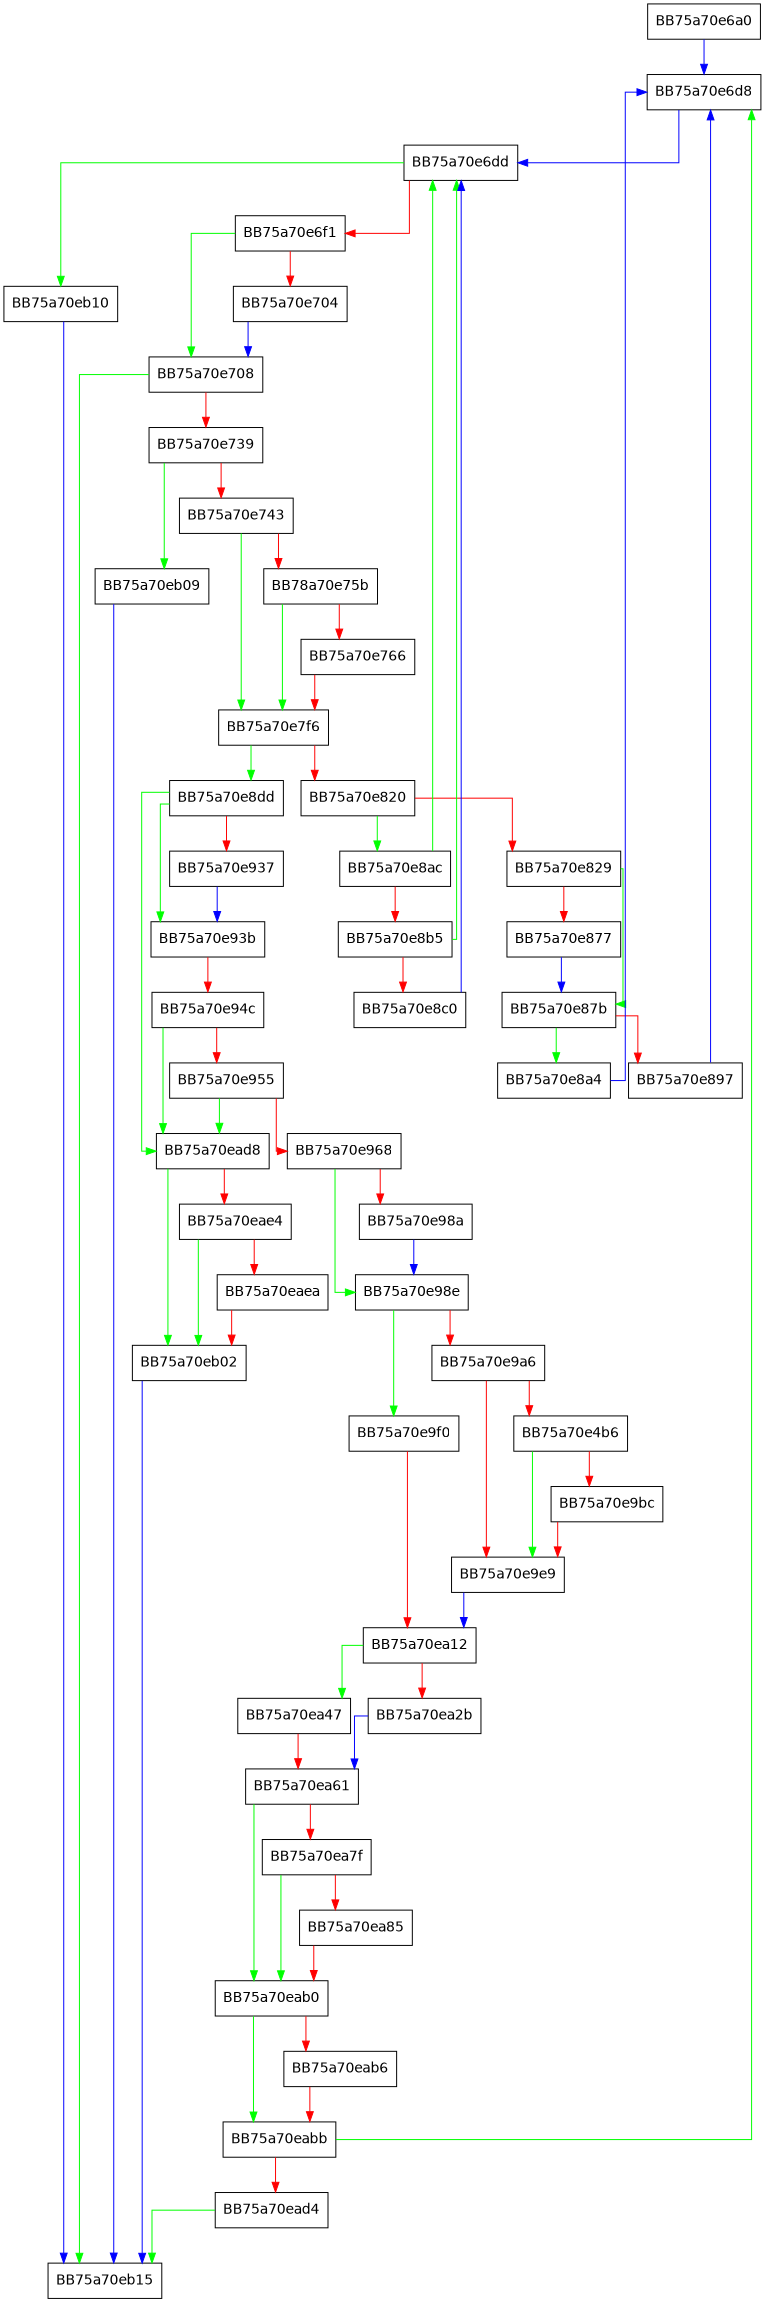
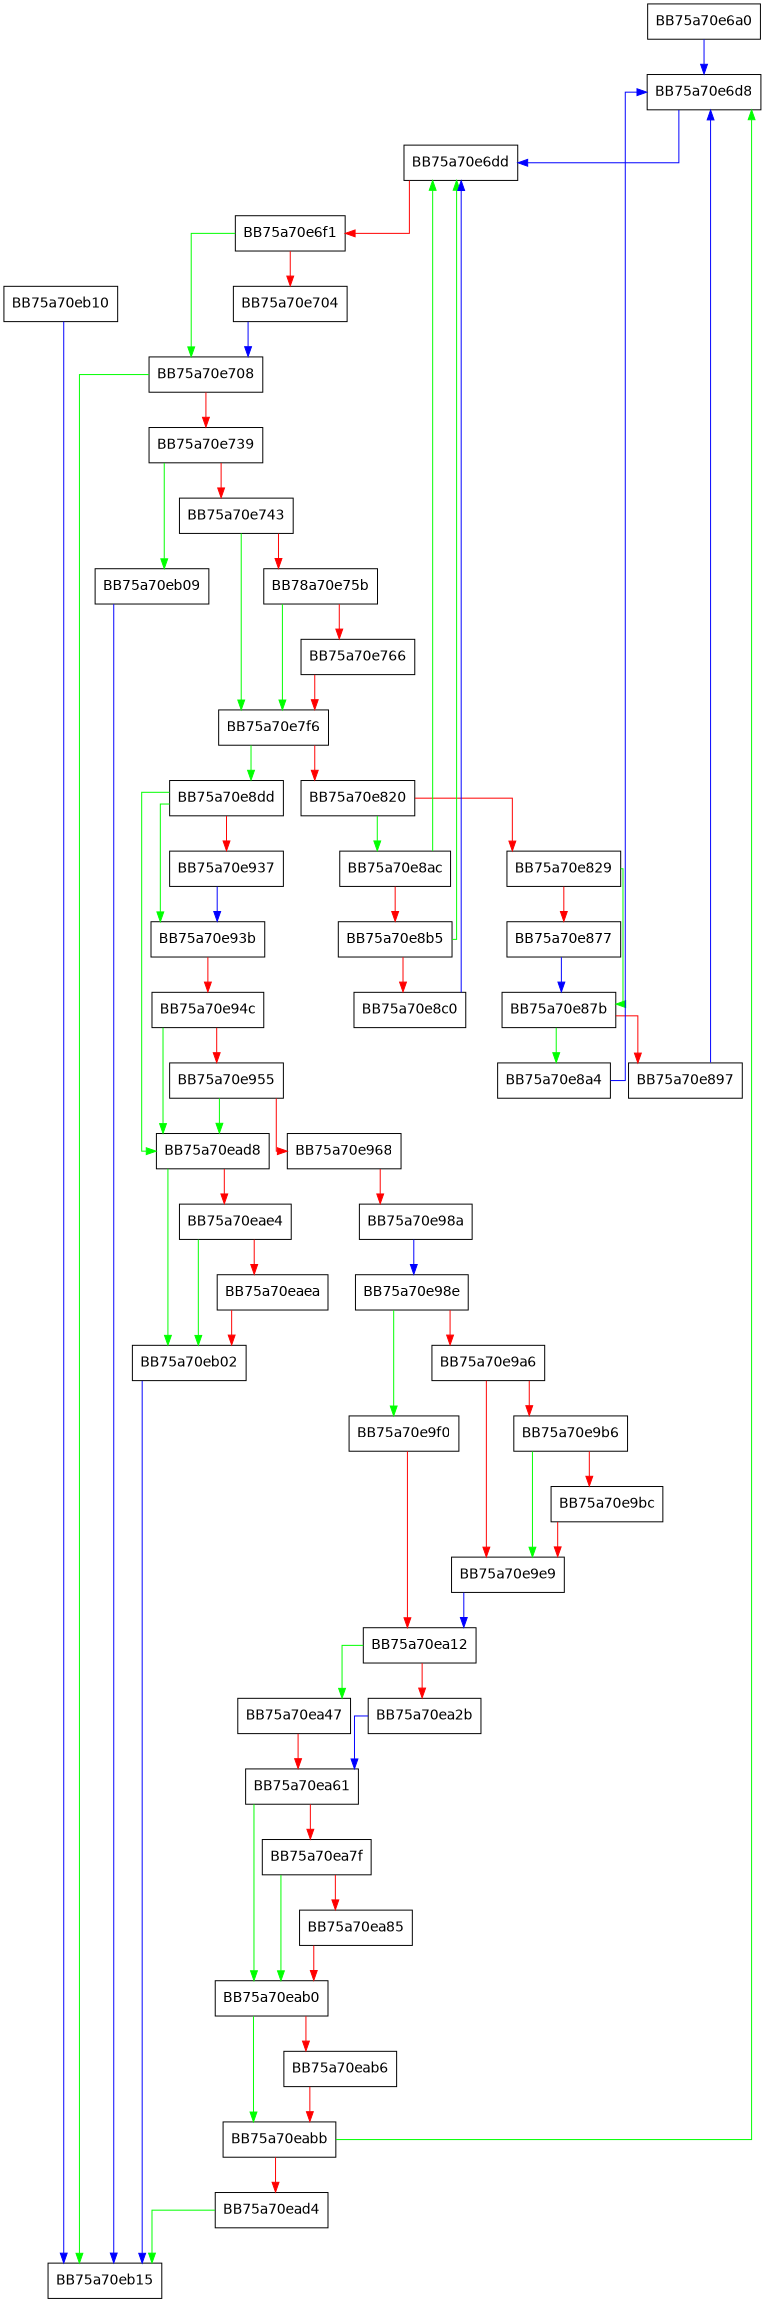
(176, 163) -> none
(335, 1236) -> none
(571, 1434) -> (571, 1434)
